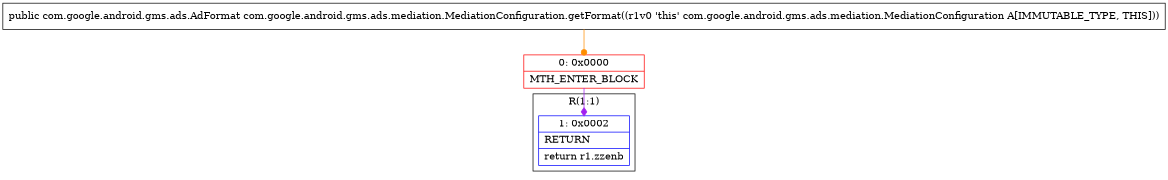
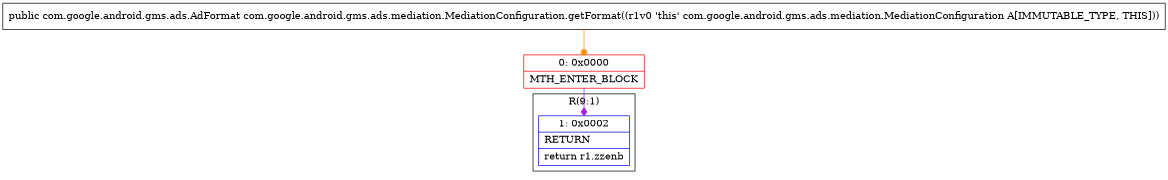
(584, 102) -> (584, 102)
